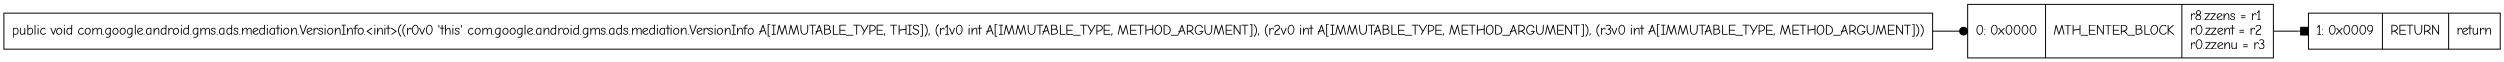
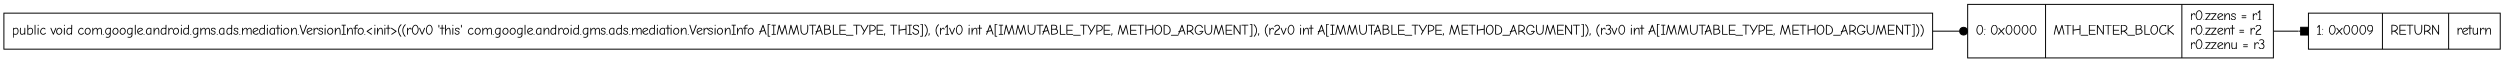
(2226, 16) -> (2226, 16)
